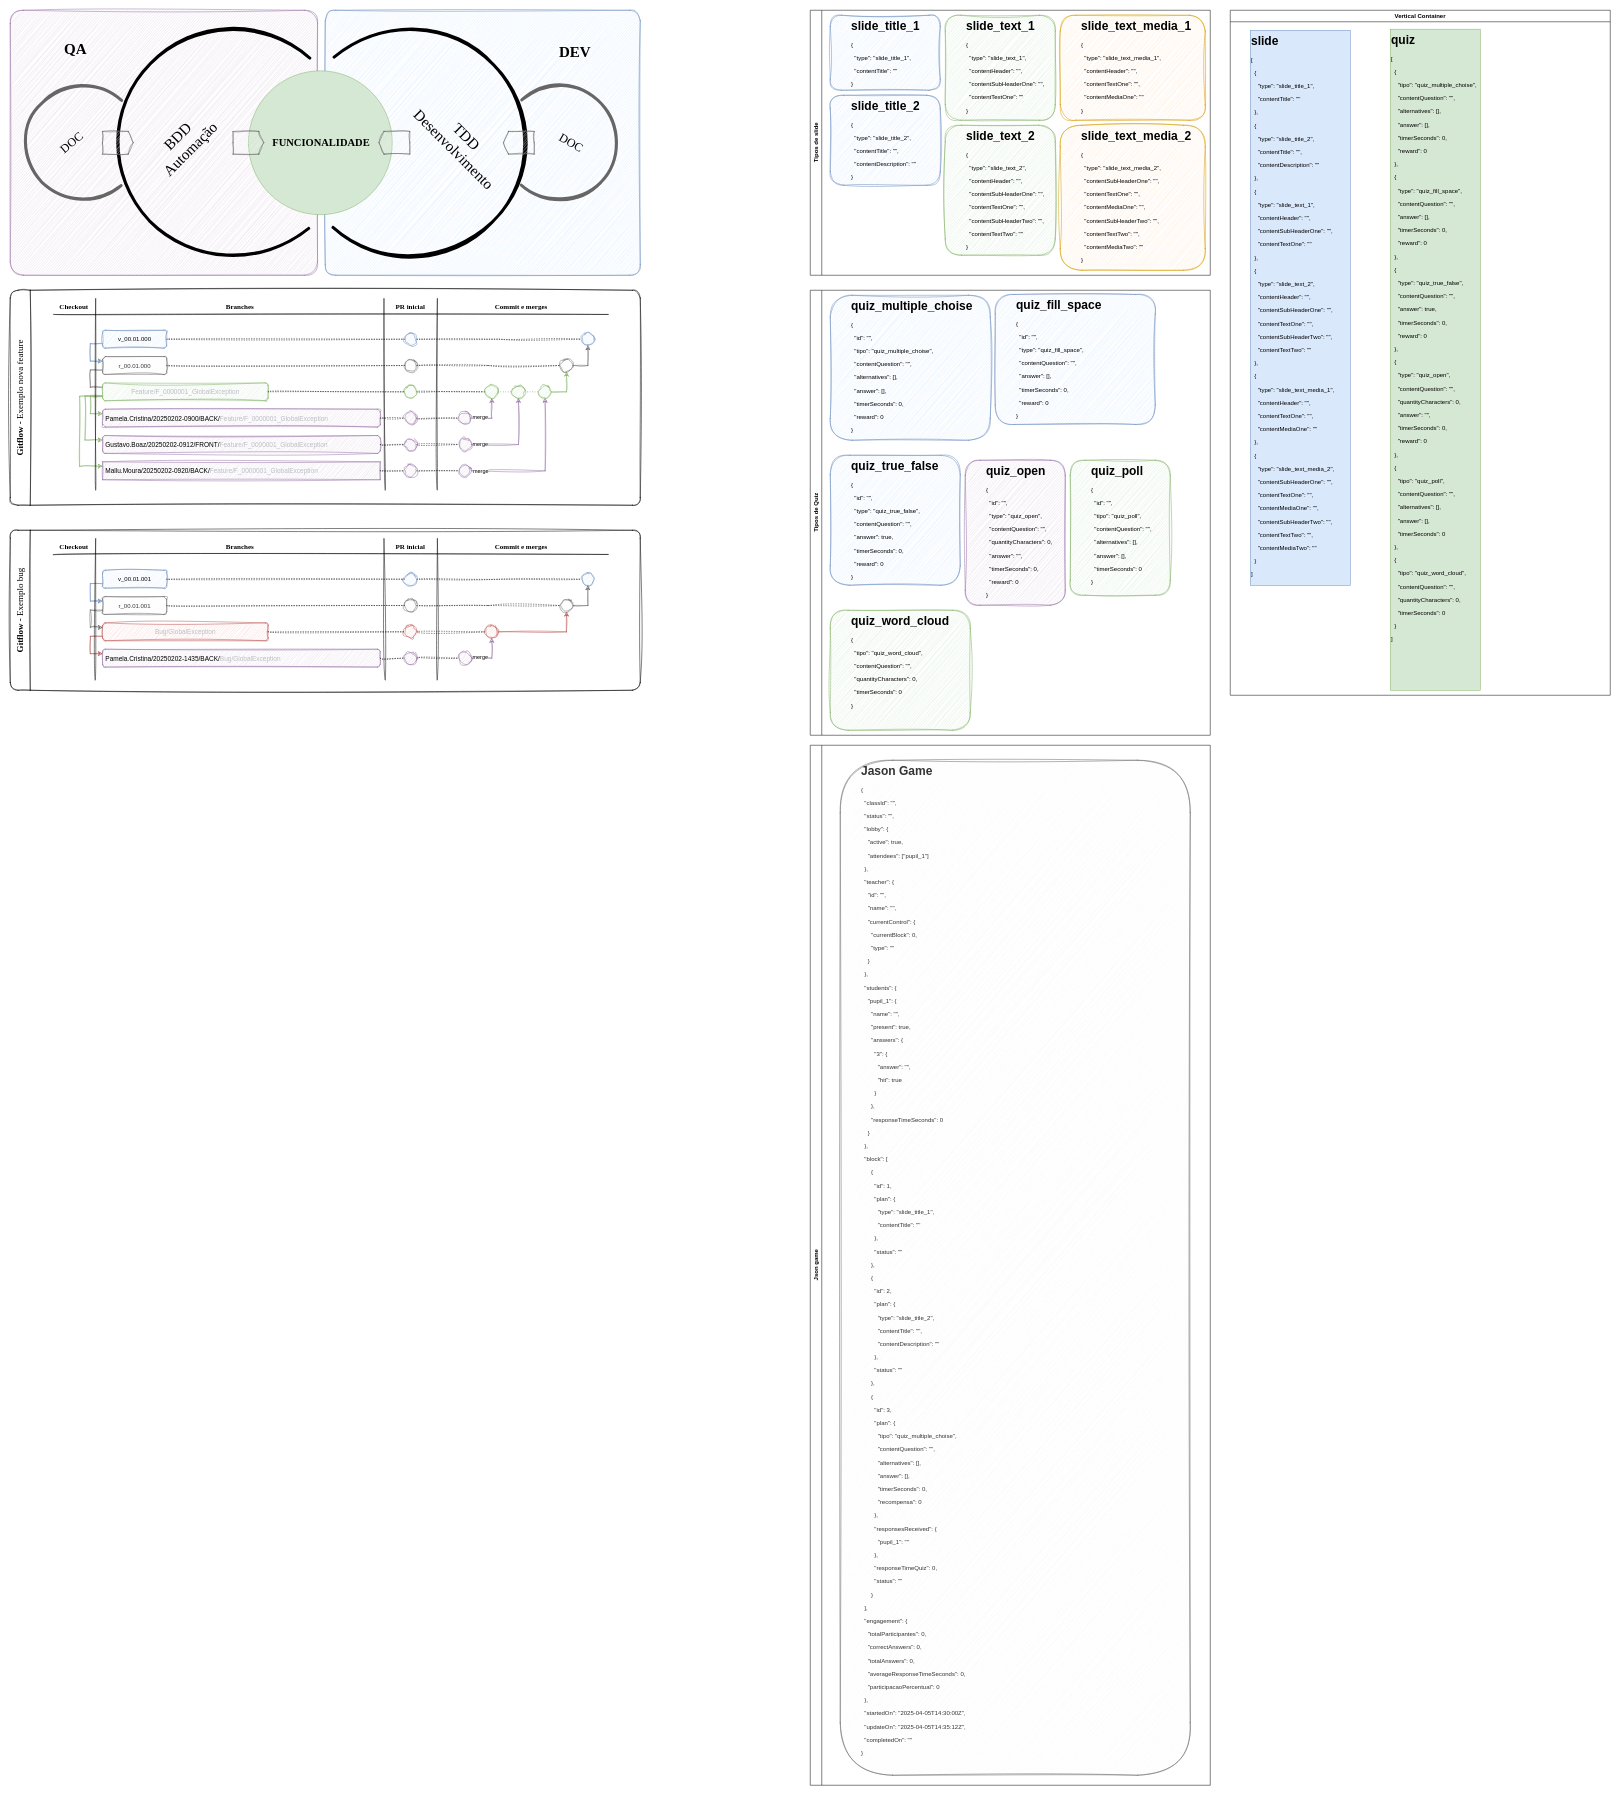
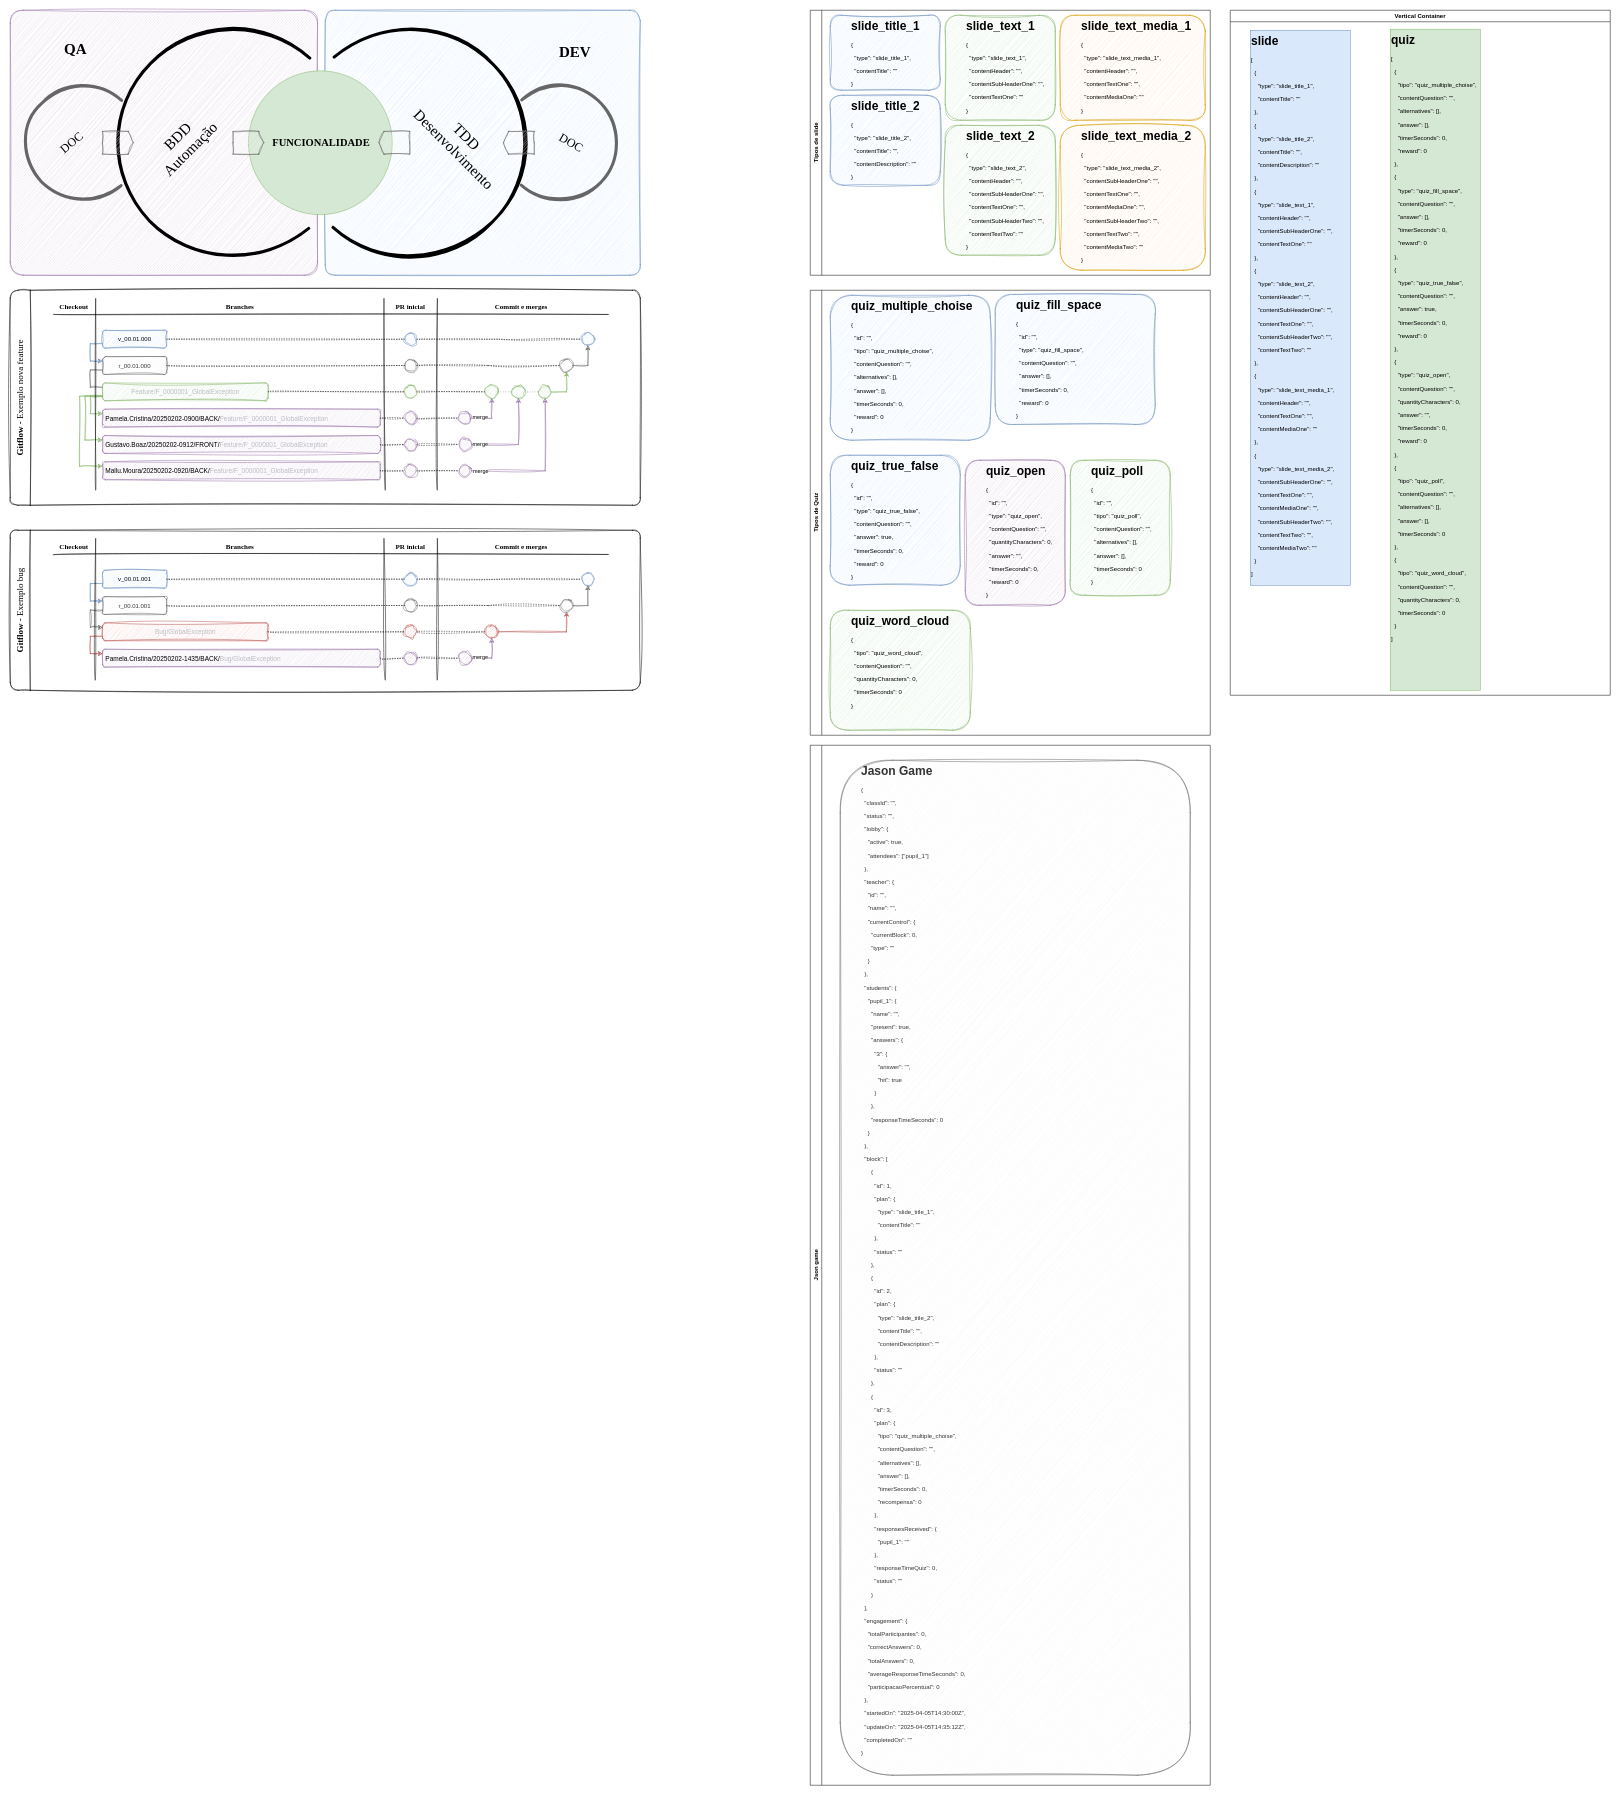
(241, 471) -> (241, 471)
